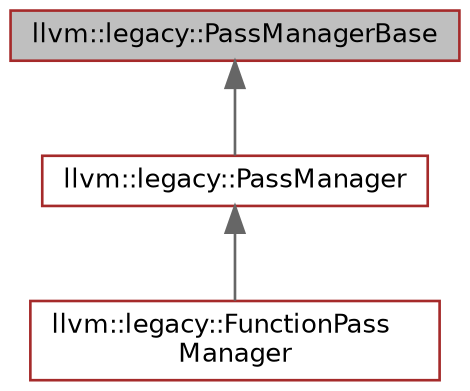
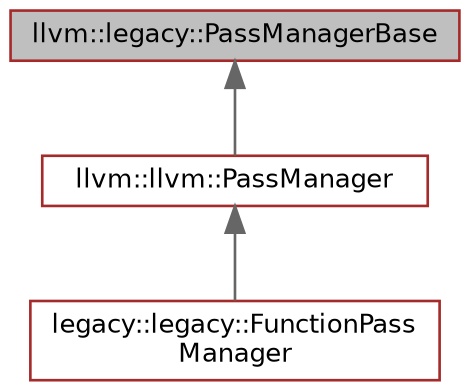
(235, 181) -> (235, 181)
(235, 341) -> (235, 341)
